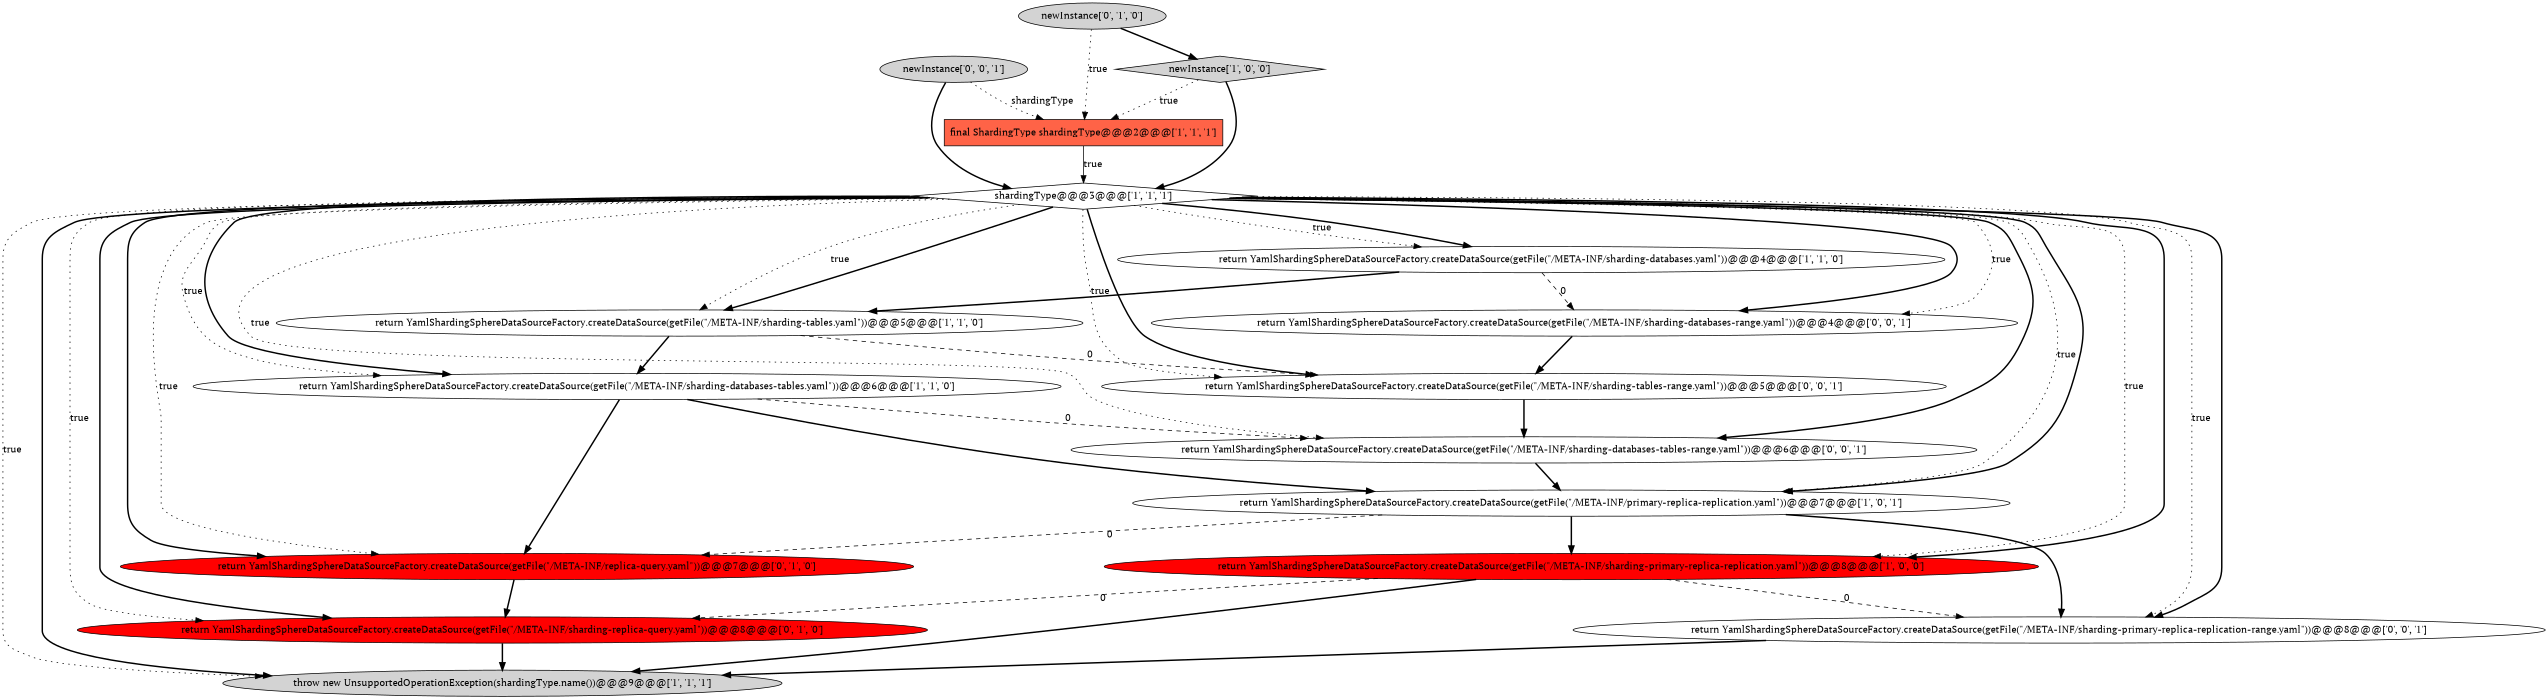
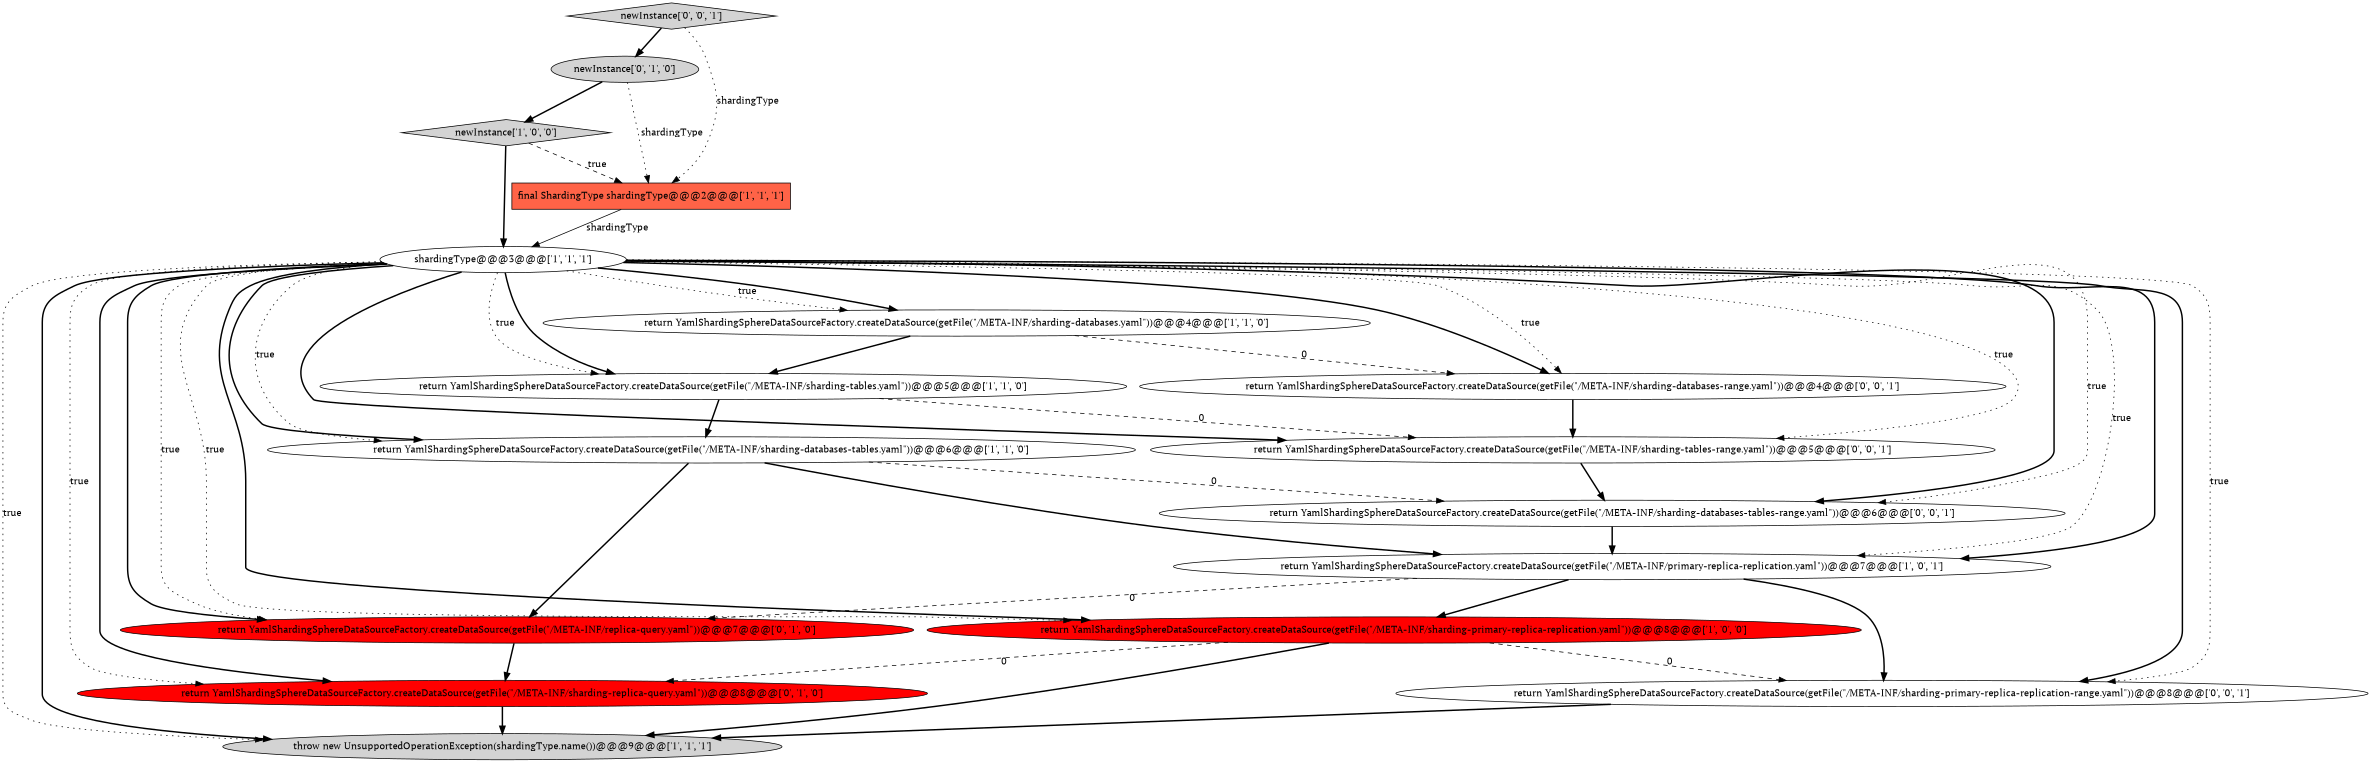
(954, 69) -> (672, 16)
(1098, 69) -> (672, 133)
(1158, 98) -> (572, 162)
(941, 150) -> (651, 39)
(1093, 164) -> (617, 228)
(1084, 196) -> (503, 260)
